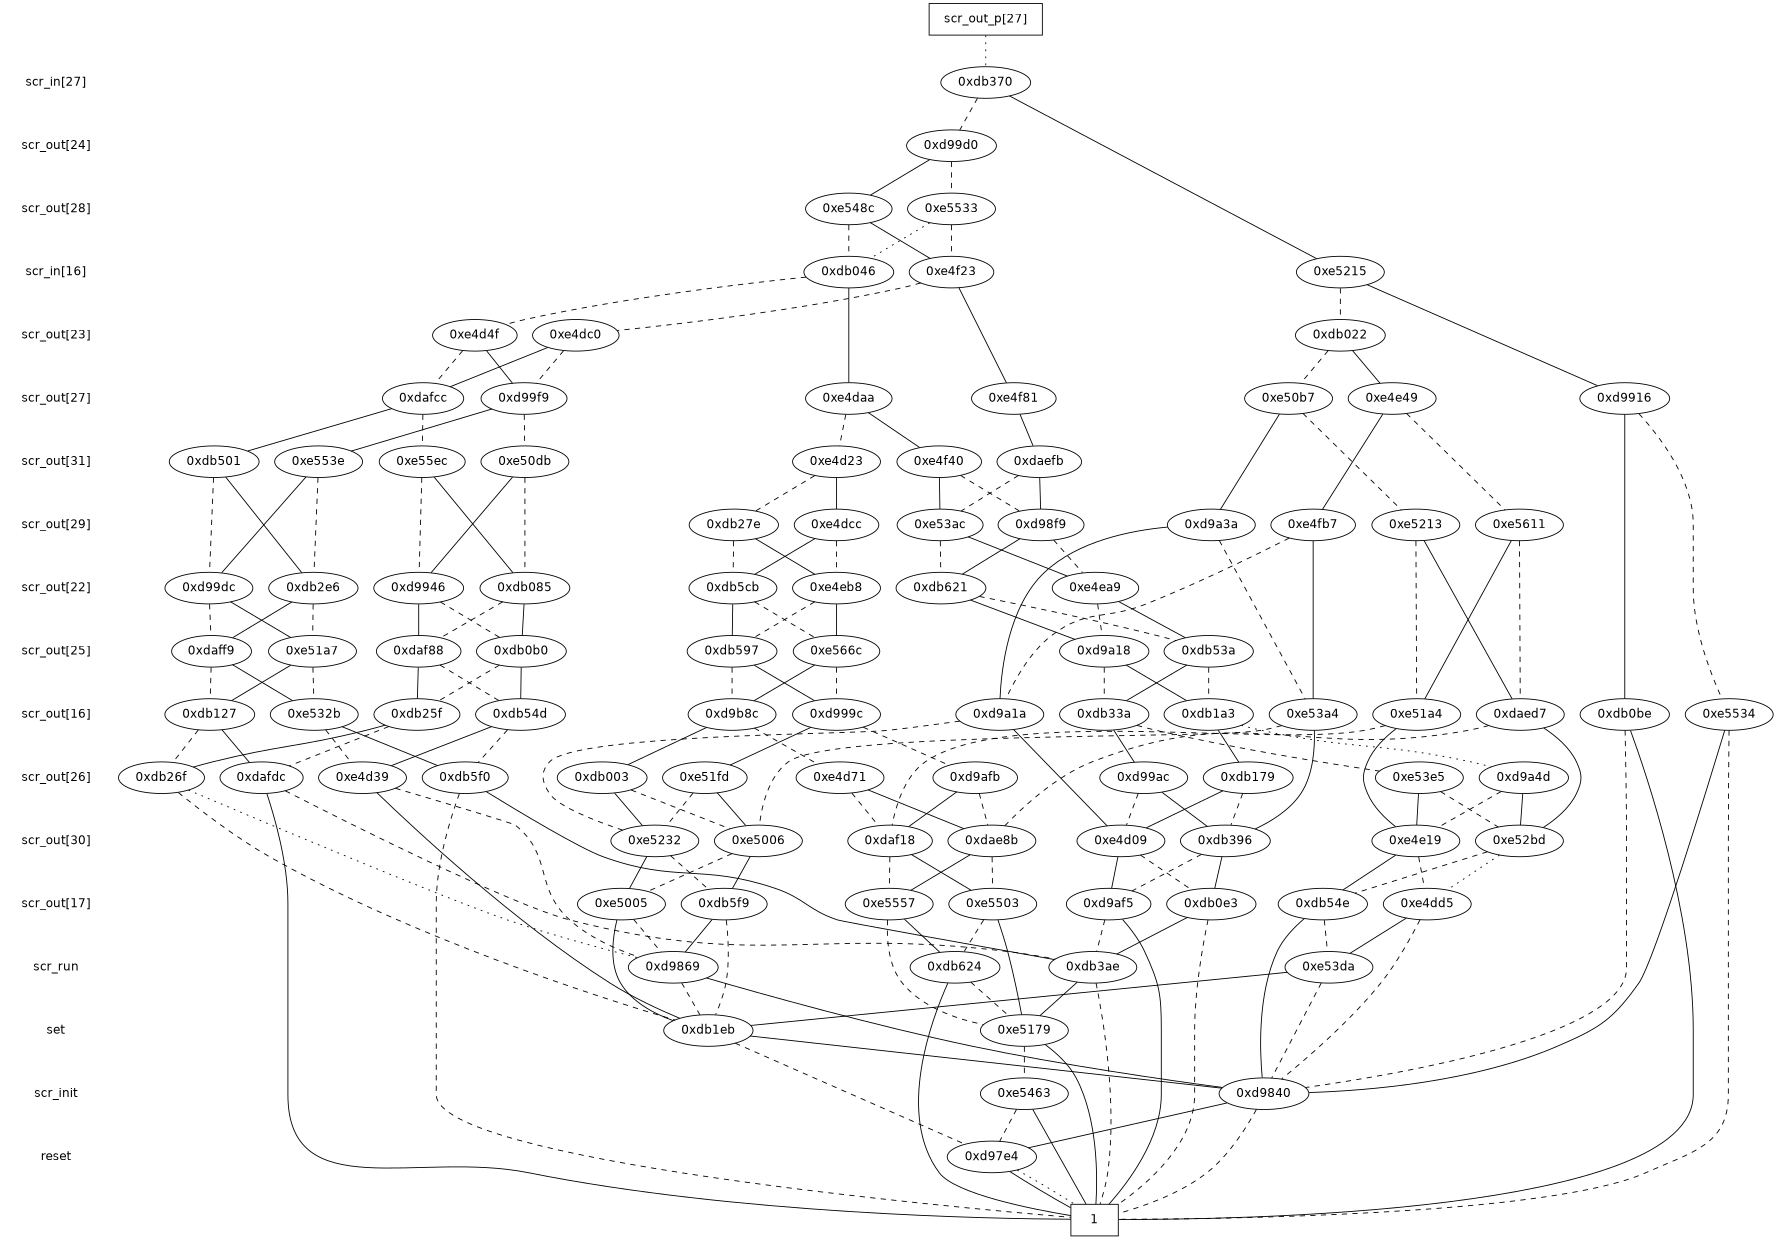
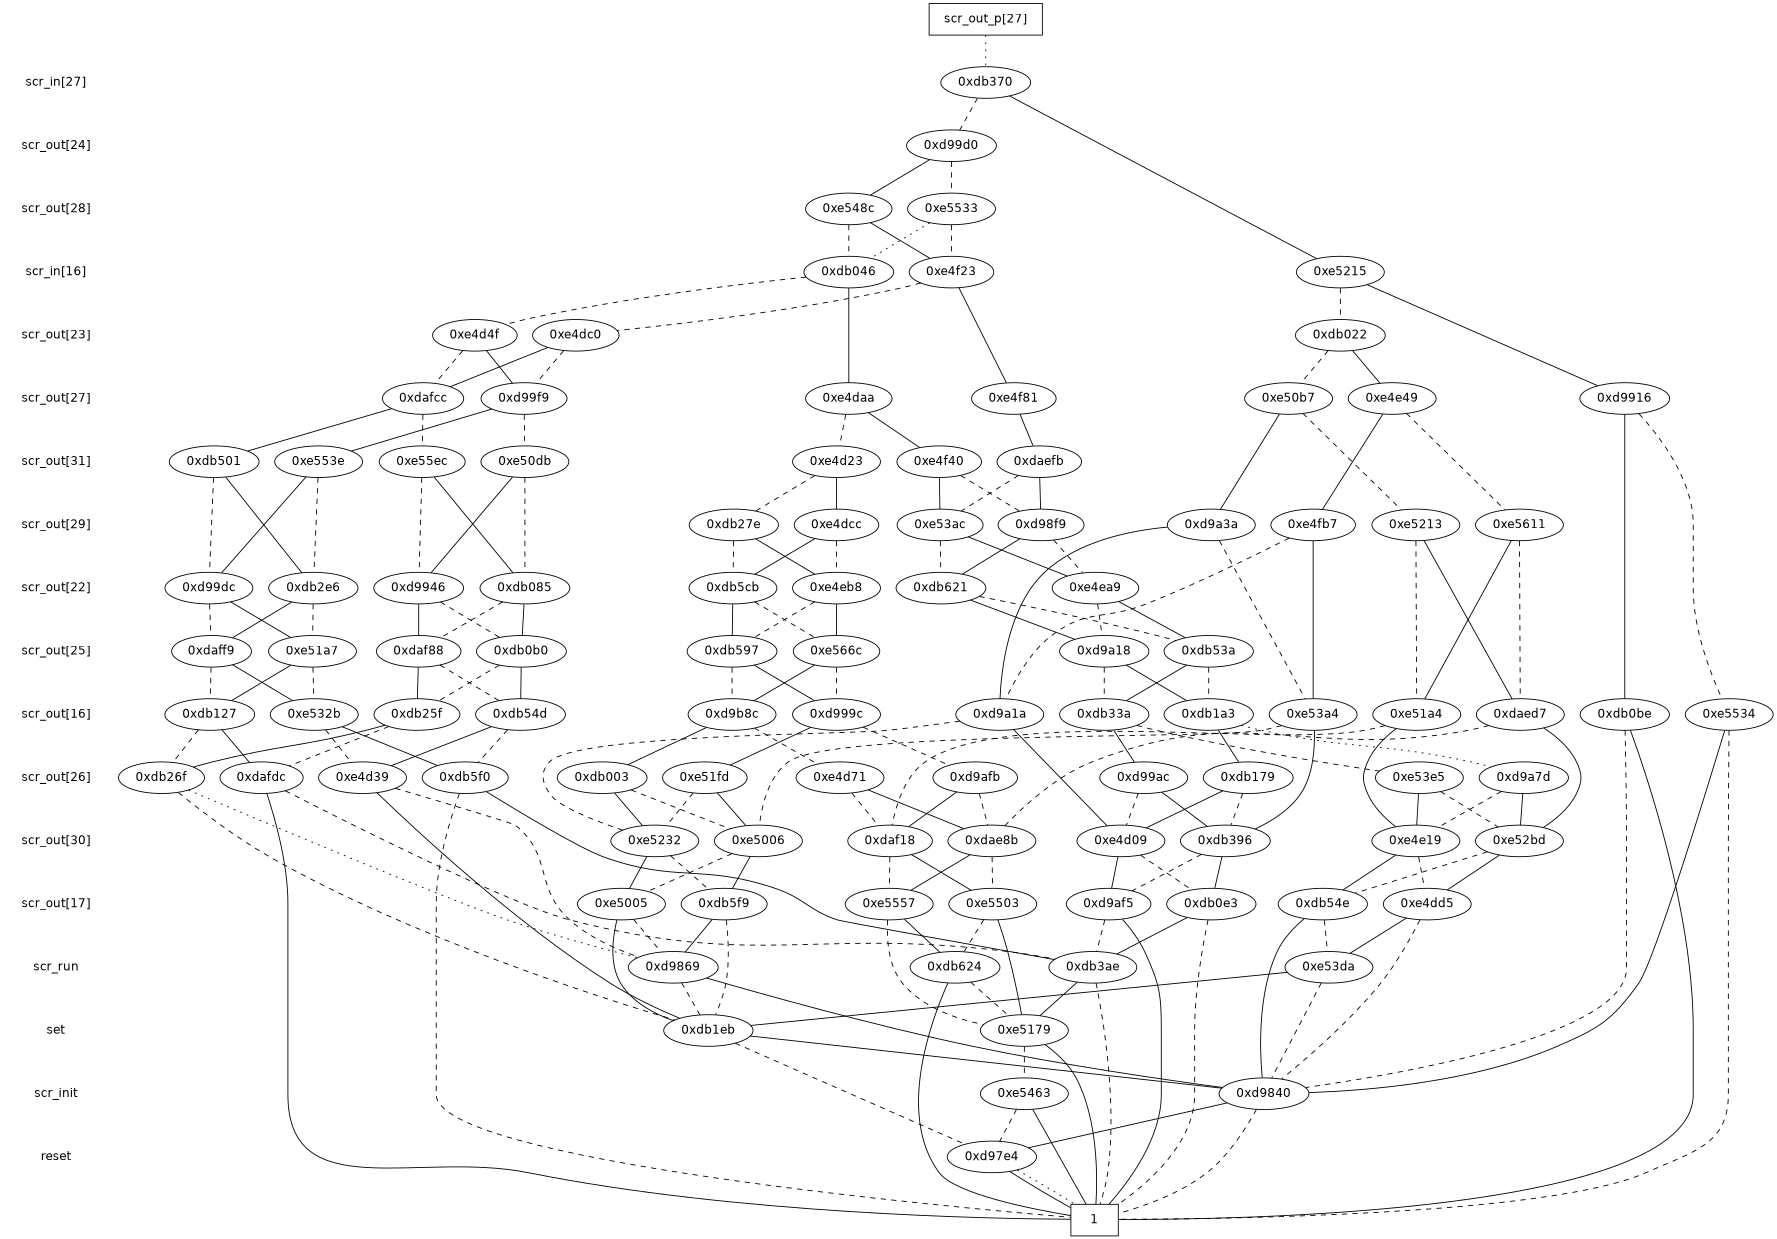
(1524, 778) -> (1524, 778)
(1473, 873) -> (1473, 873)
